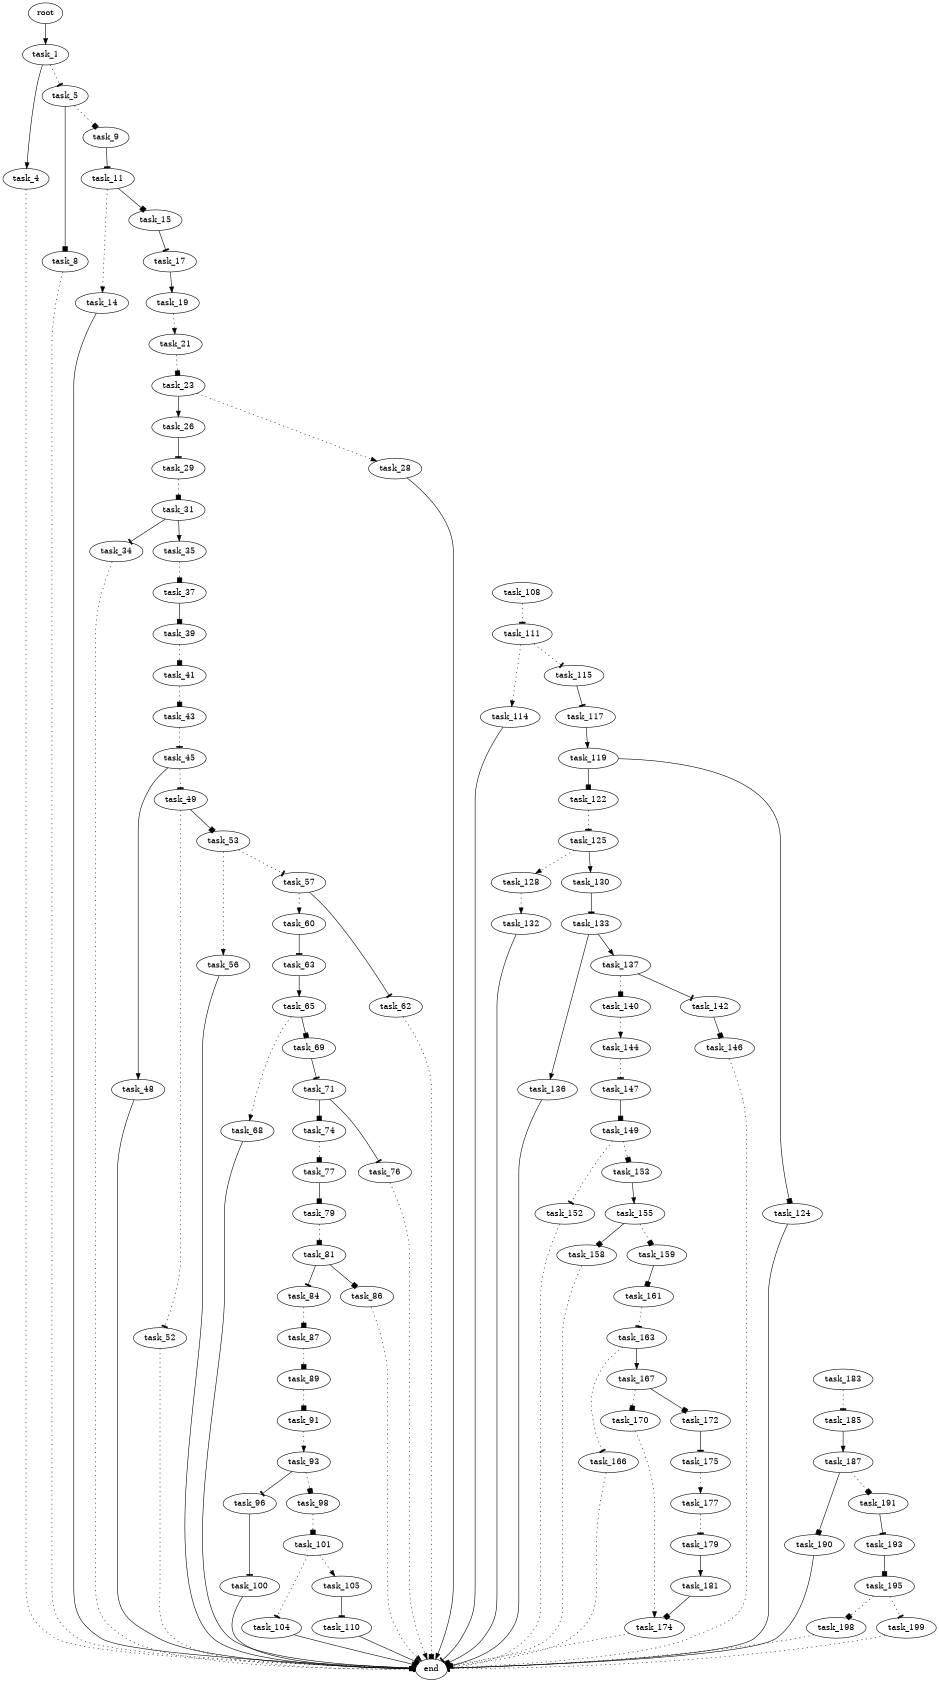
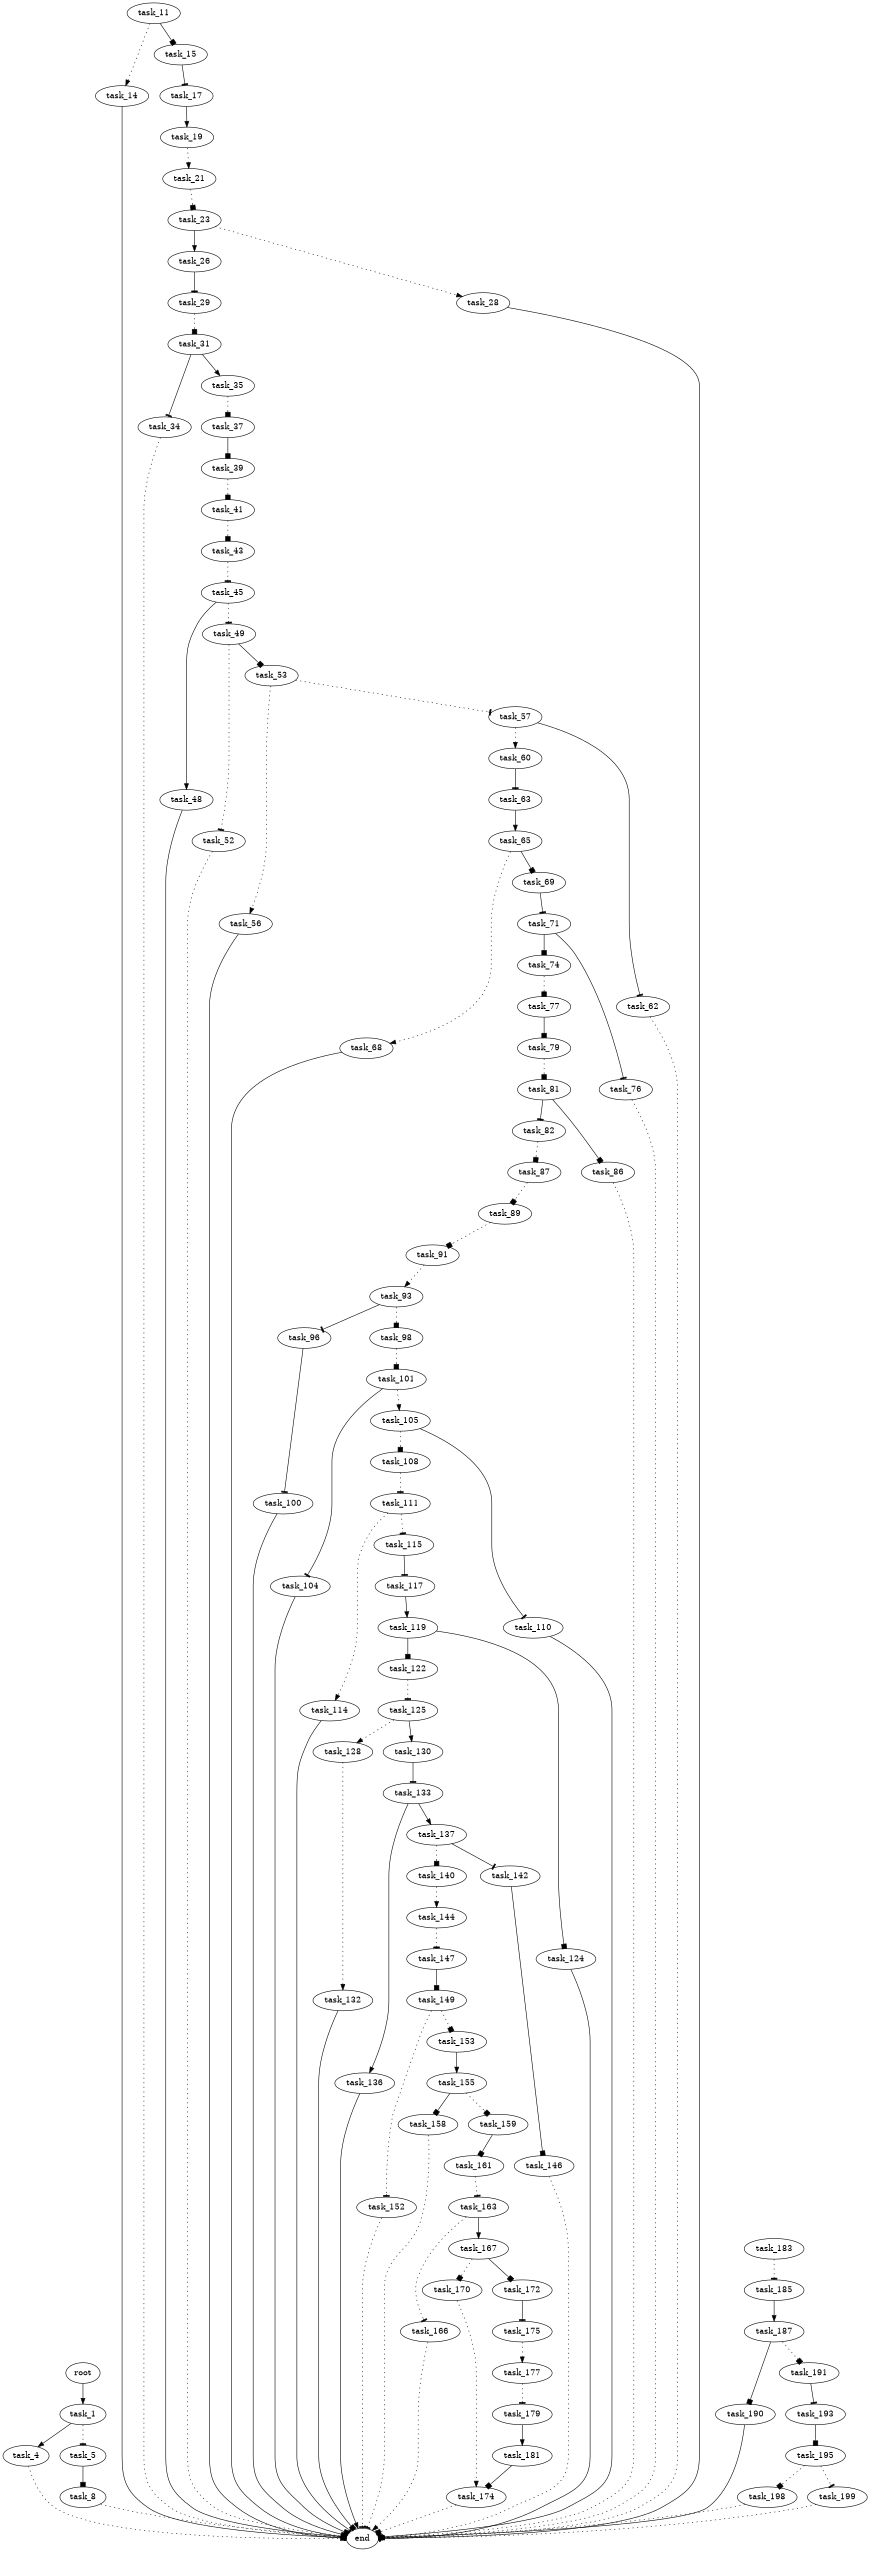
(106, 137) -> none
(304, 1297) -> (539, 1131)
none -> (400, 1439)
(293, 1585) -> (332, 1474)
